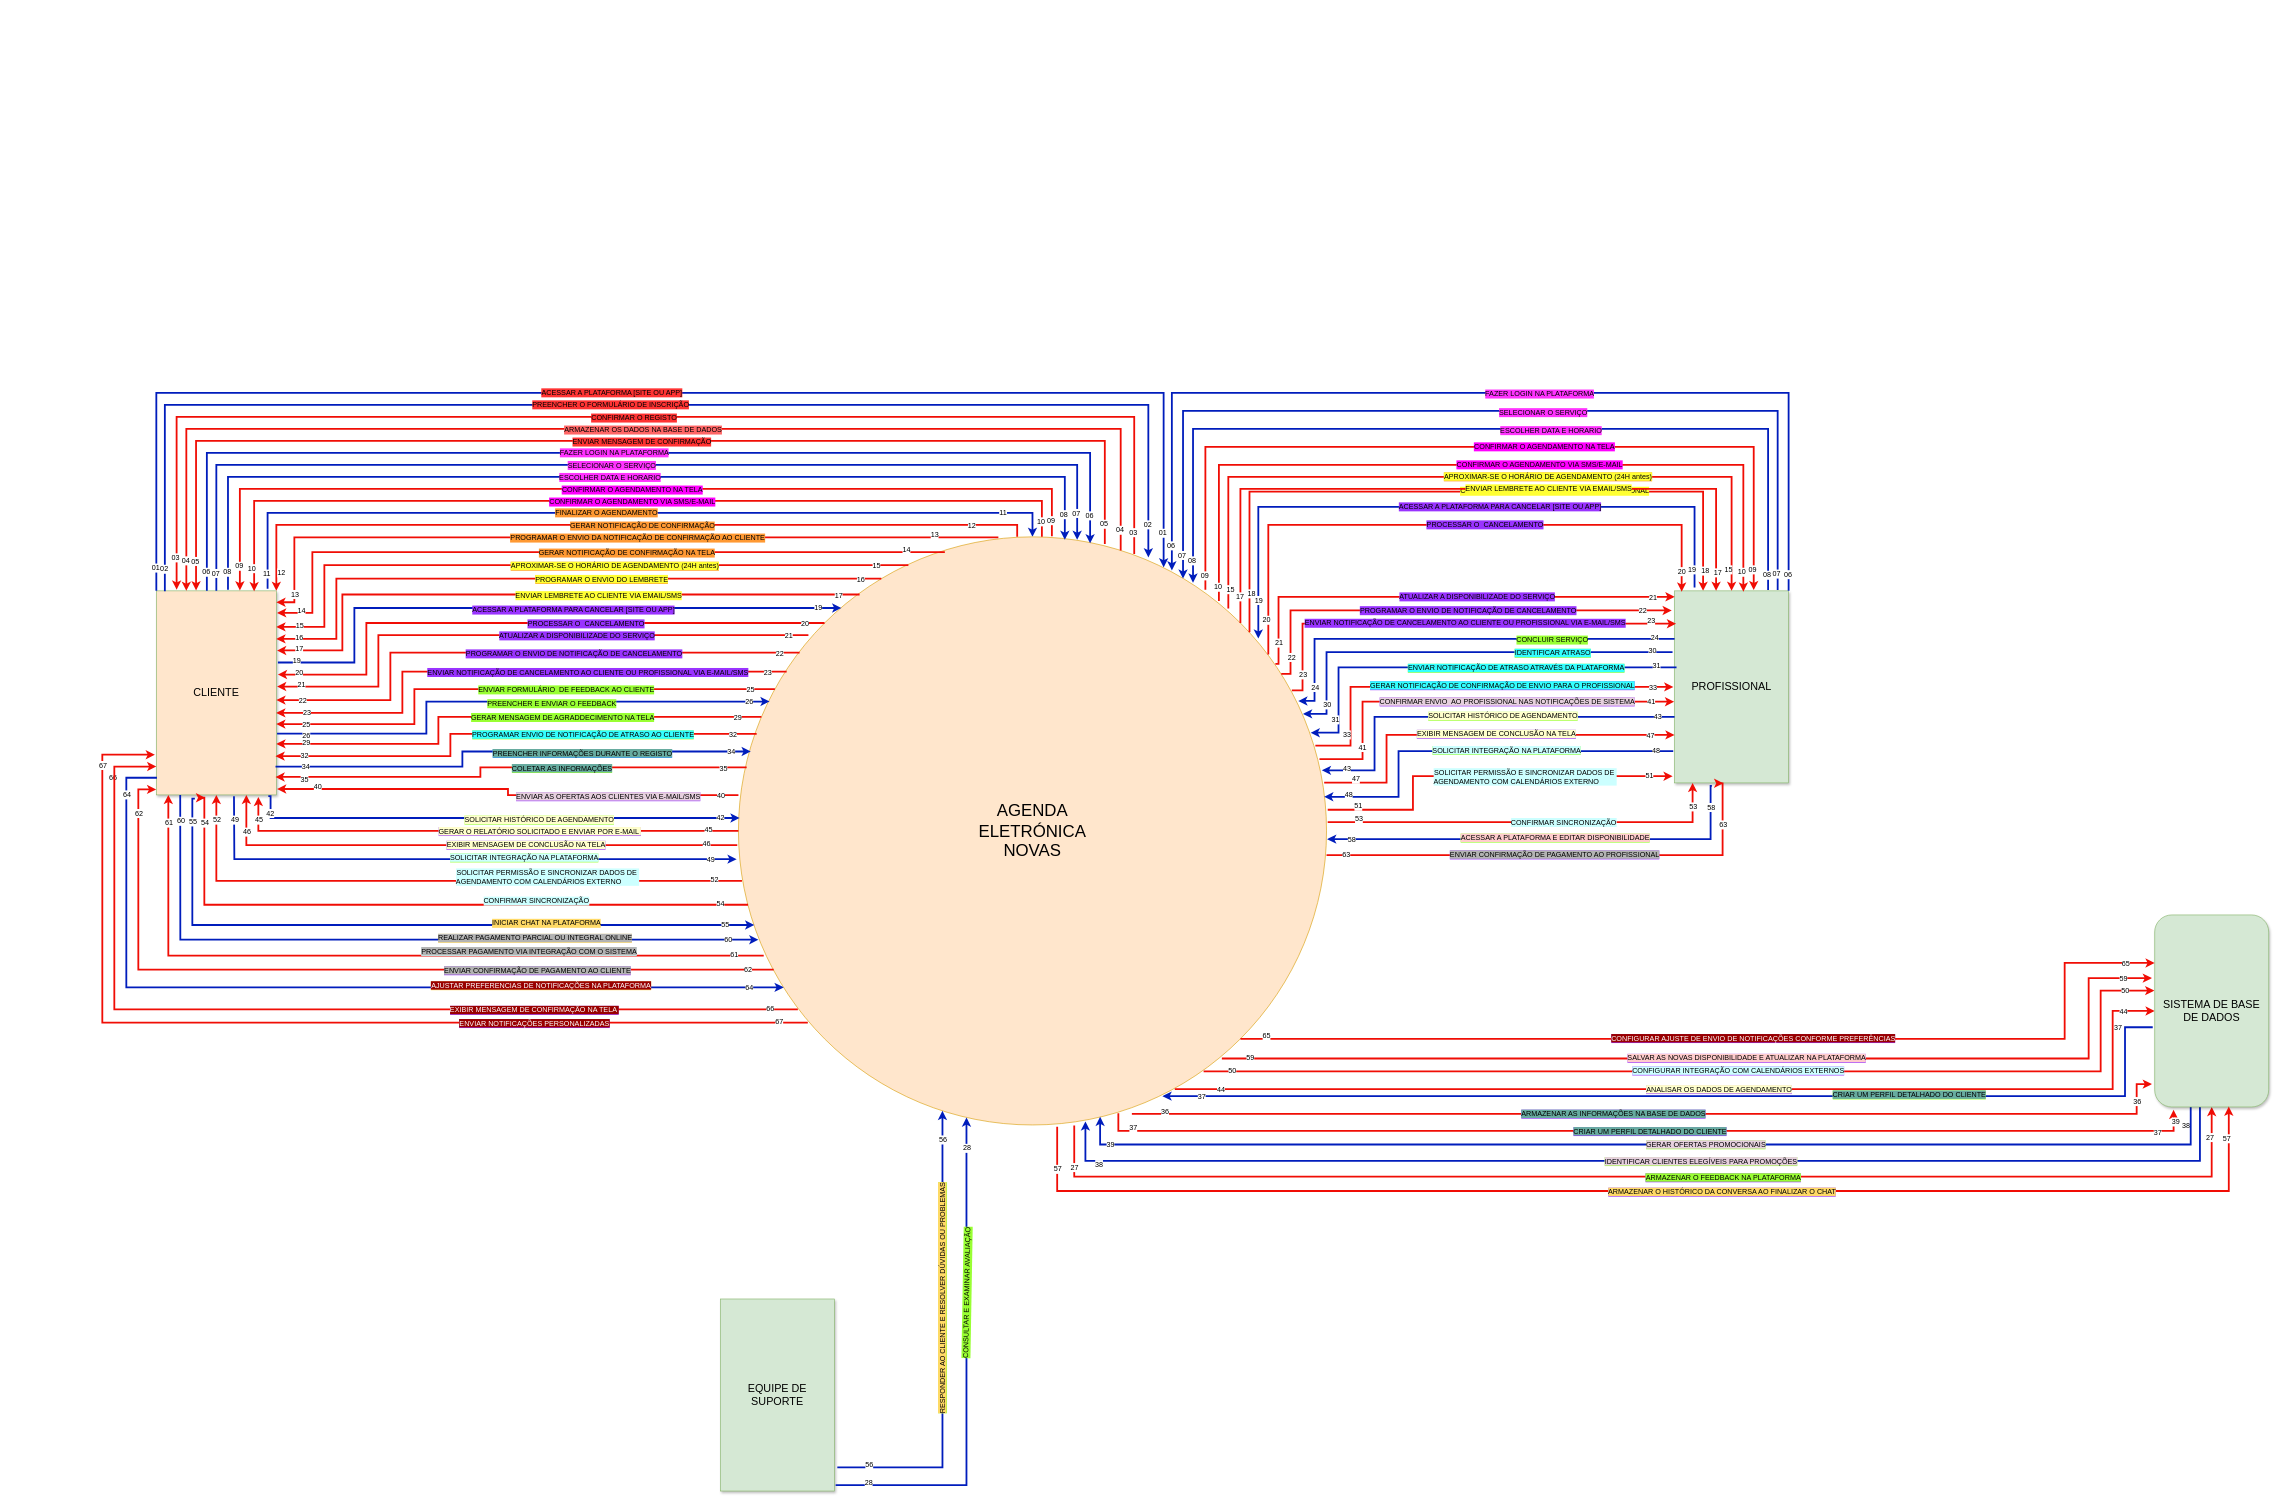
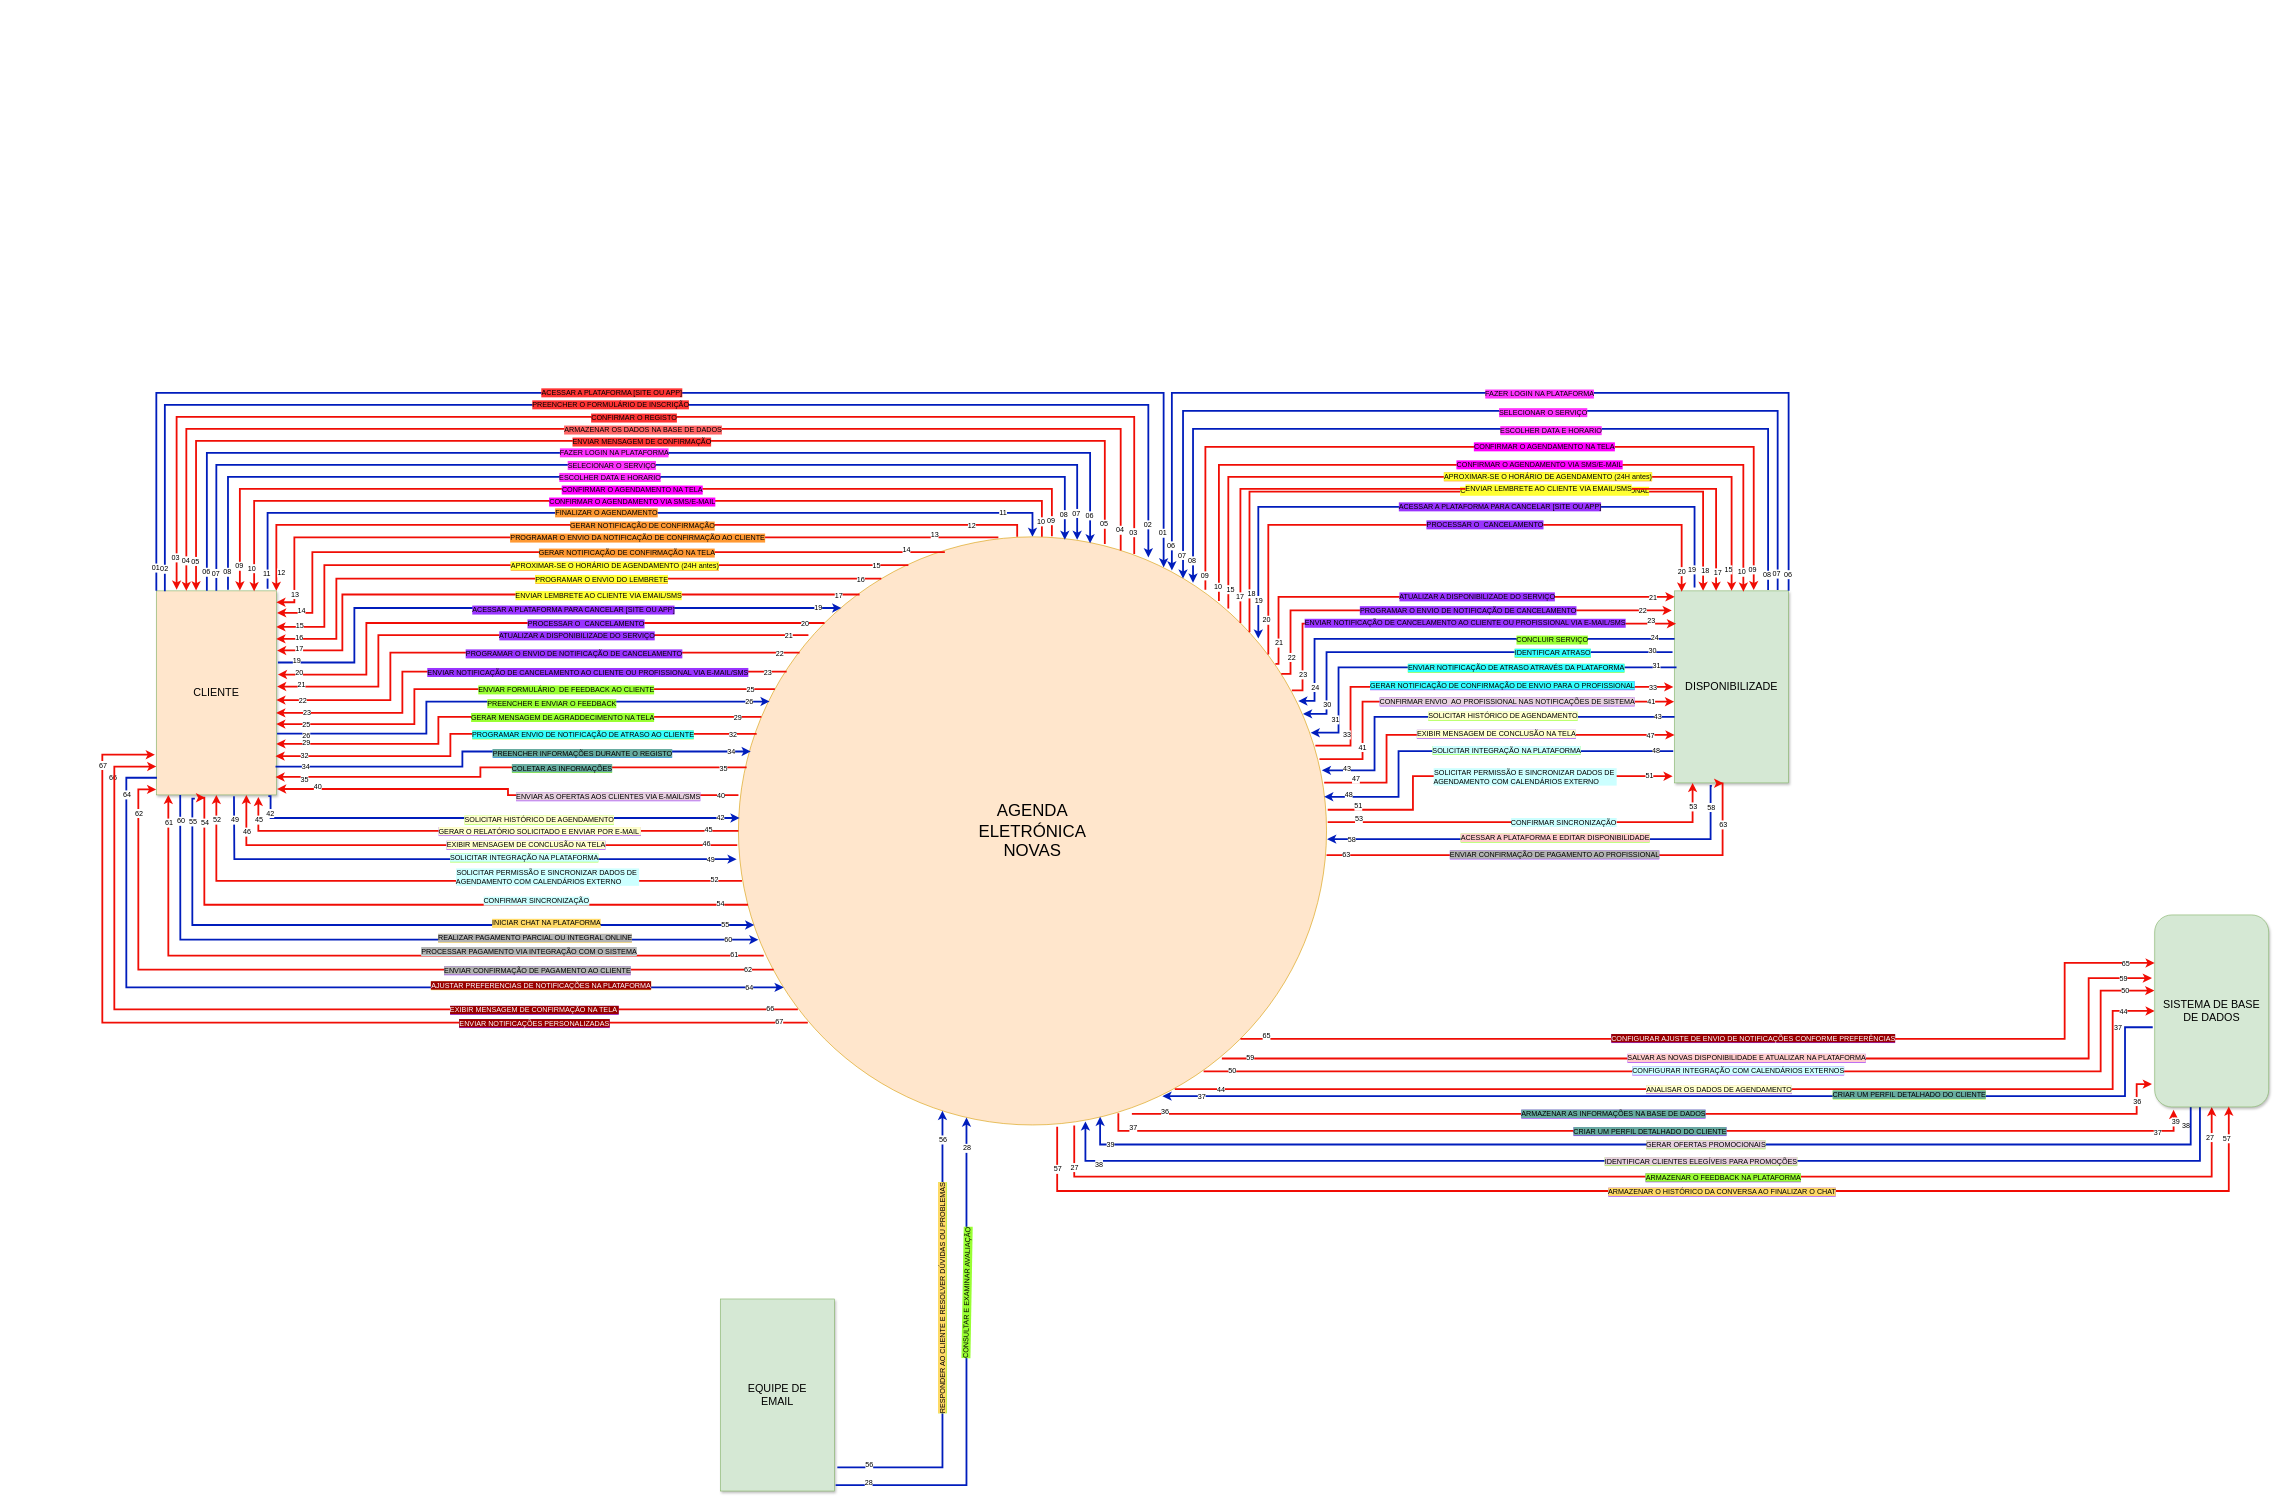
(1731, 687) -> (1731, 687)
(777, 1395) -> (777, 1395)
